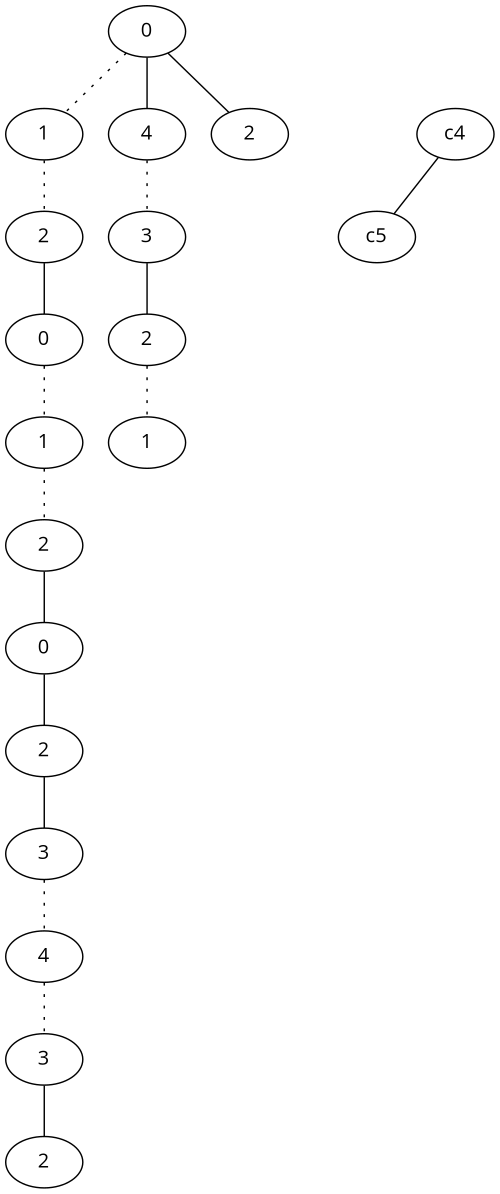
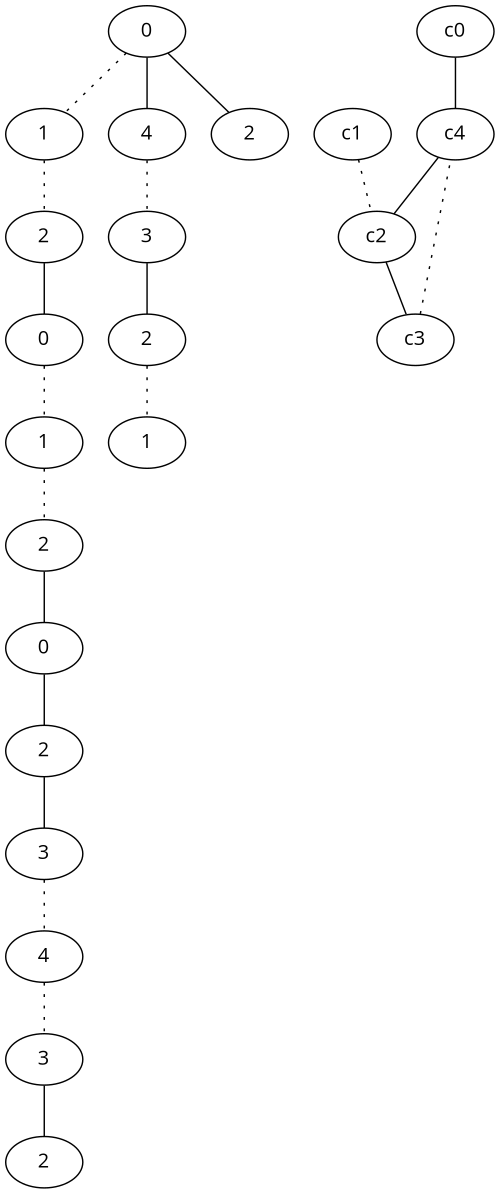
none -> (455, 31)
none -> (353, 134)
(377, 237) -> (377, 237)
none -> (415, 340)
